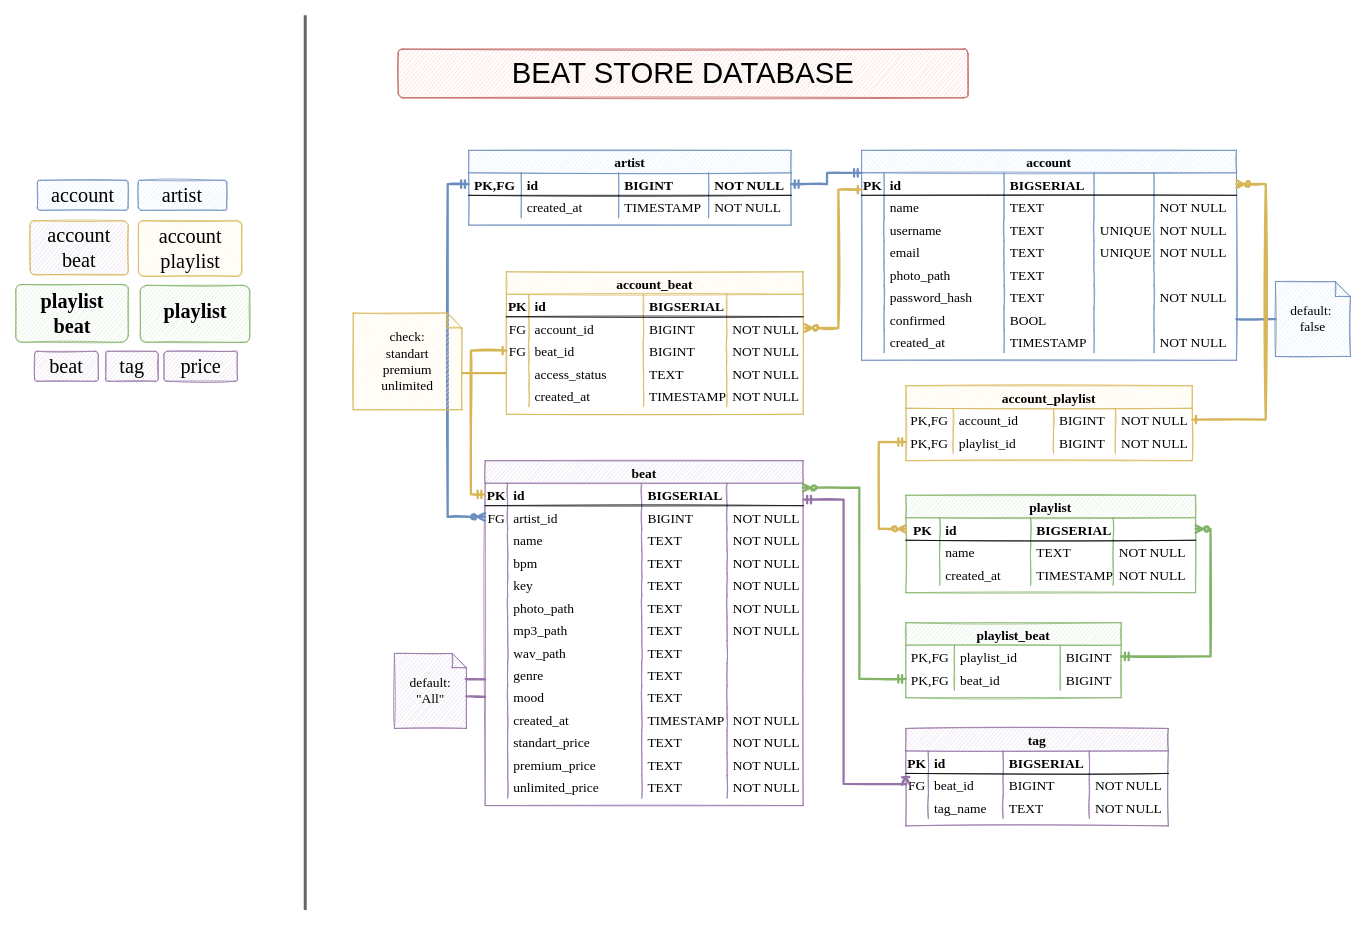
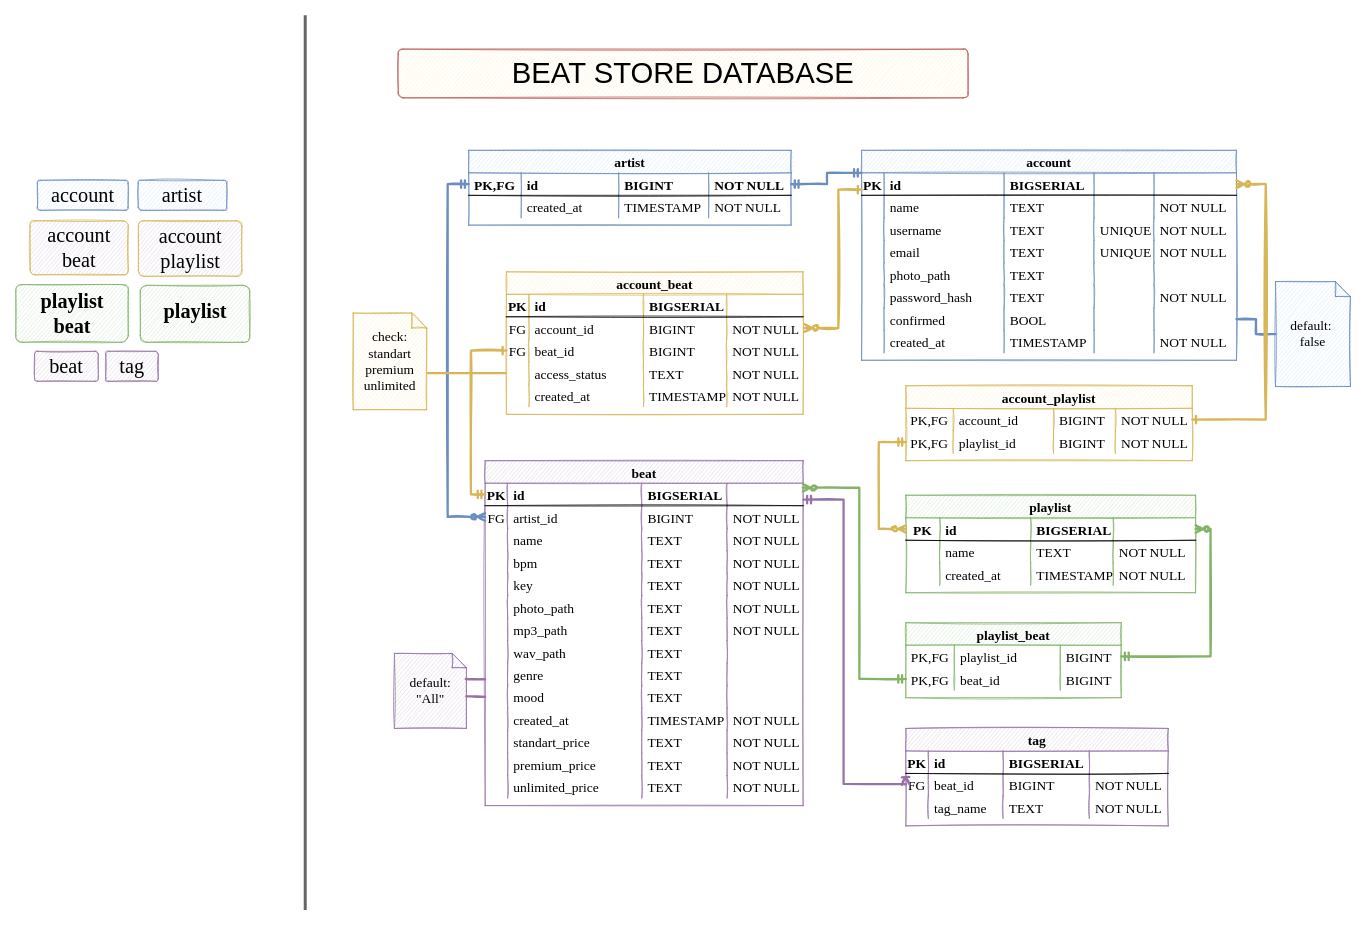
(683, 74) -> (683, 74)
(190, 249) -> (190, 249)
(1313, 319) -> (1313, 334)
(407, 362) -> (390, 362)
(200, 366) -> none
